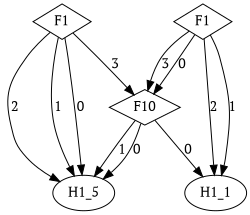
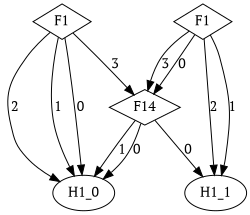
(145, 107) -> (145, 107)
(84, 193) -> (84, 193)
